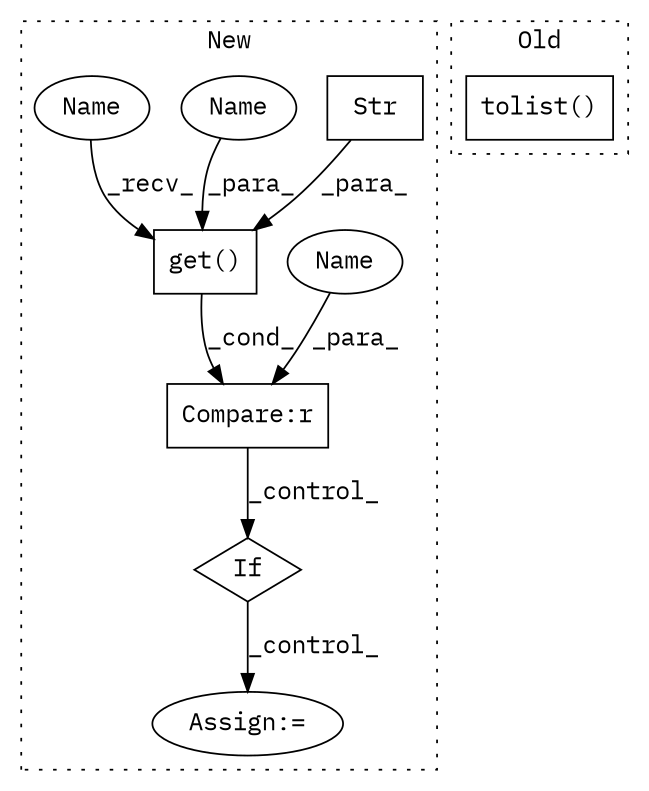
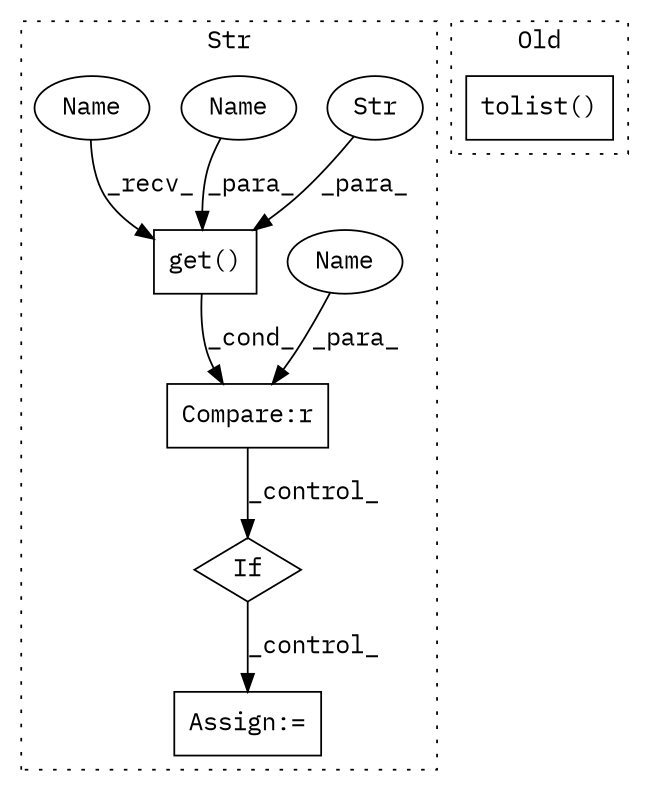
(229, 42) -> (229, 42)
(375, 108) -> (375, 108)
(248, 724) -> (248, 724)
